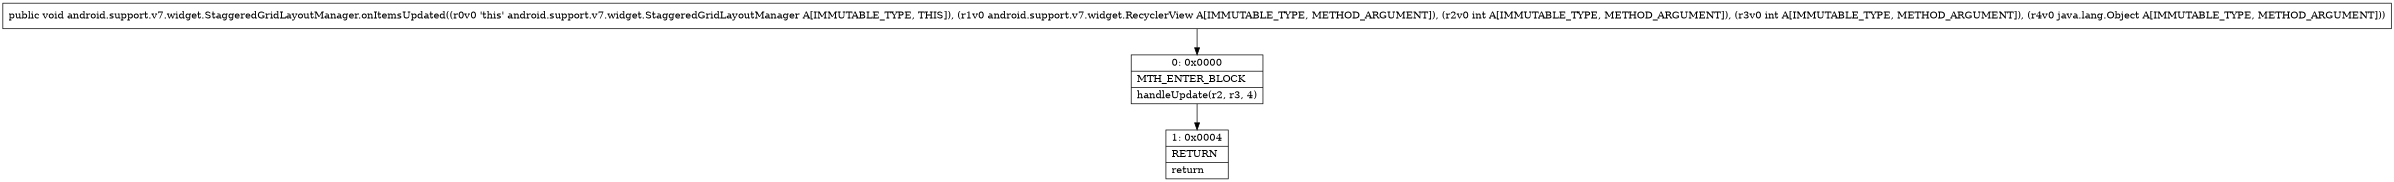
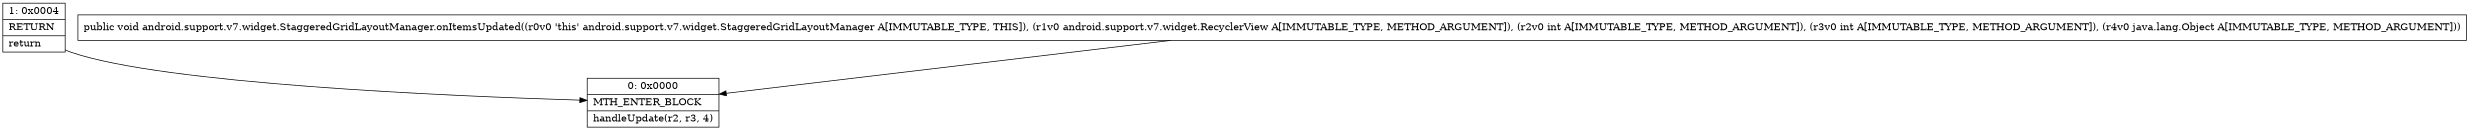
(1197, 113) -> (321, 87)
